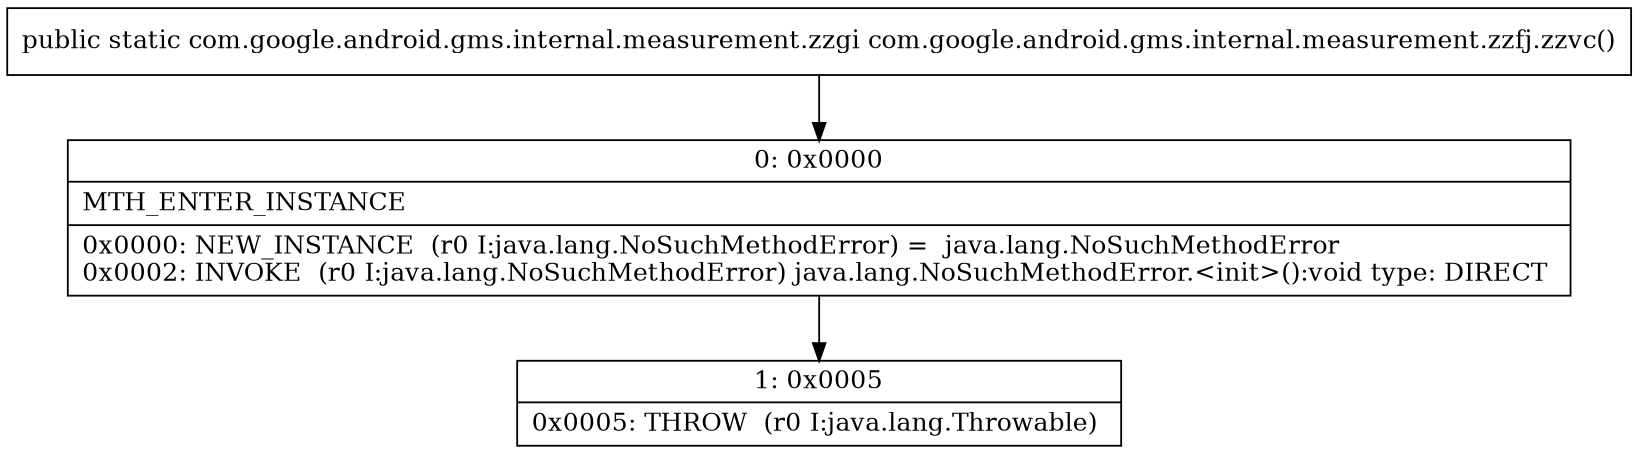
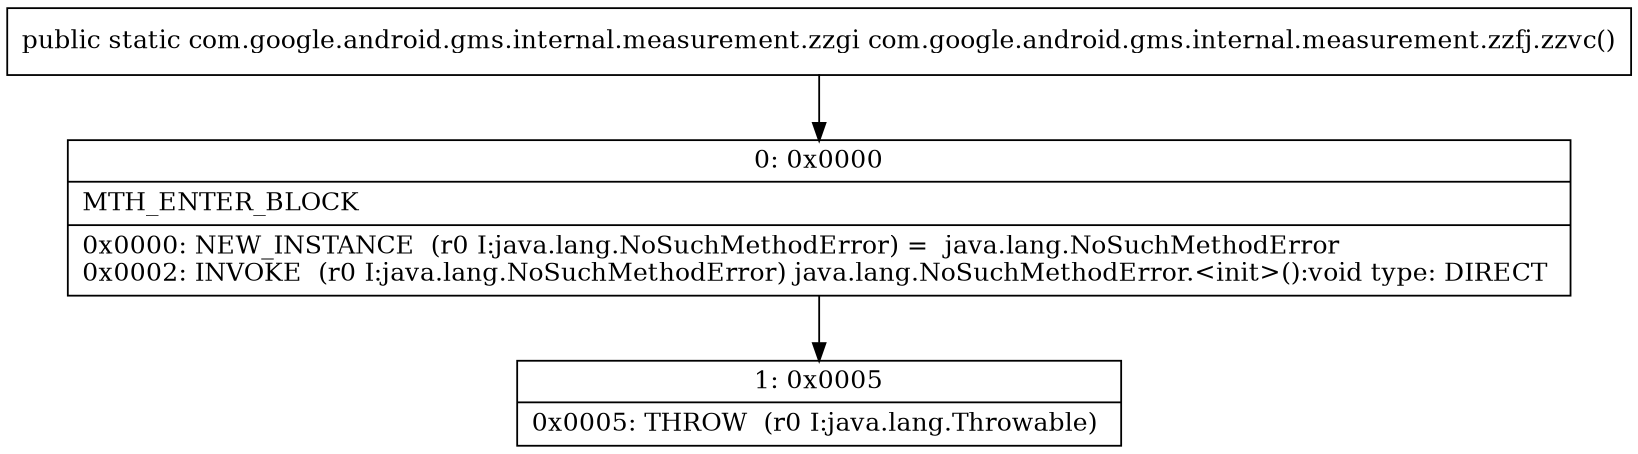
(245, 203) -> (222, 203)
